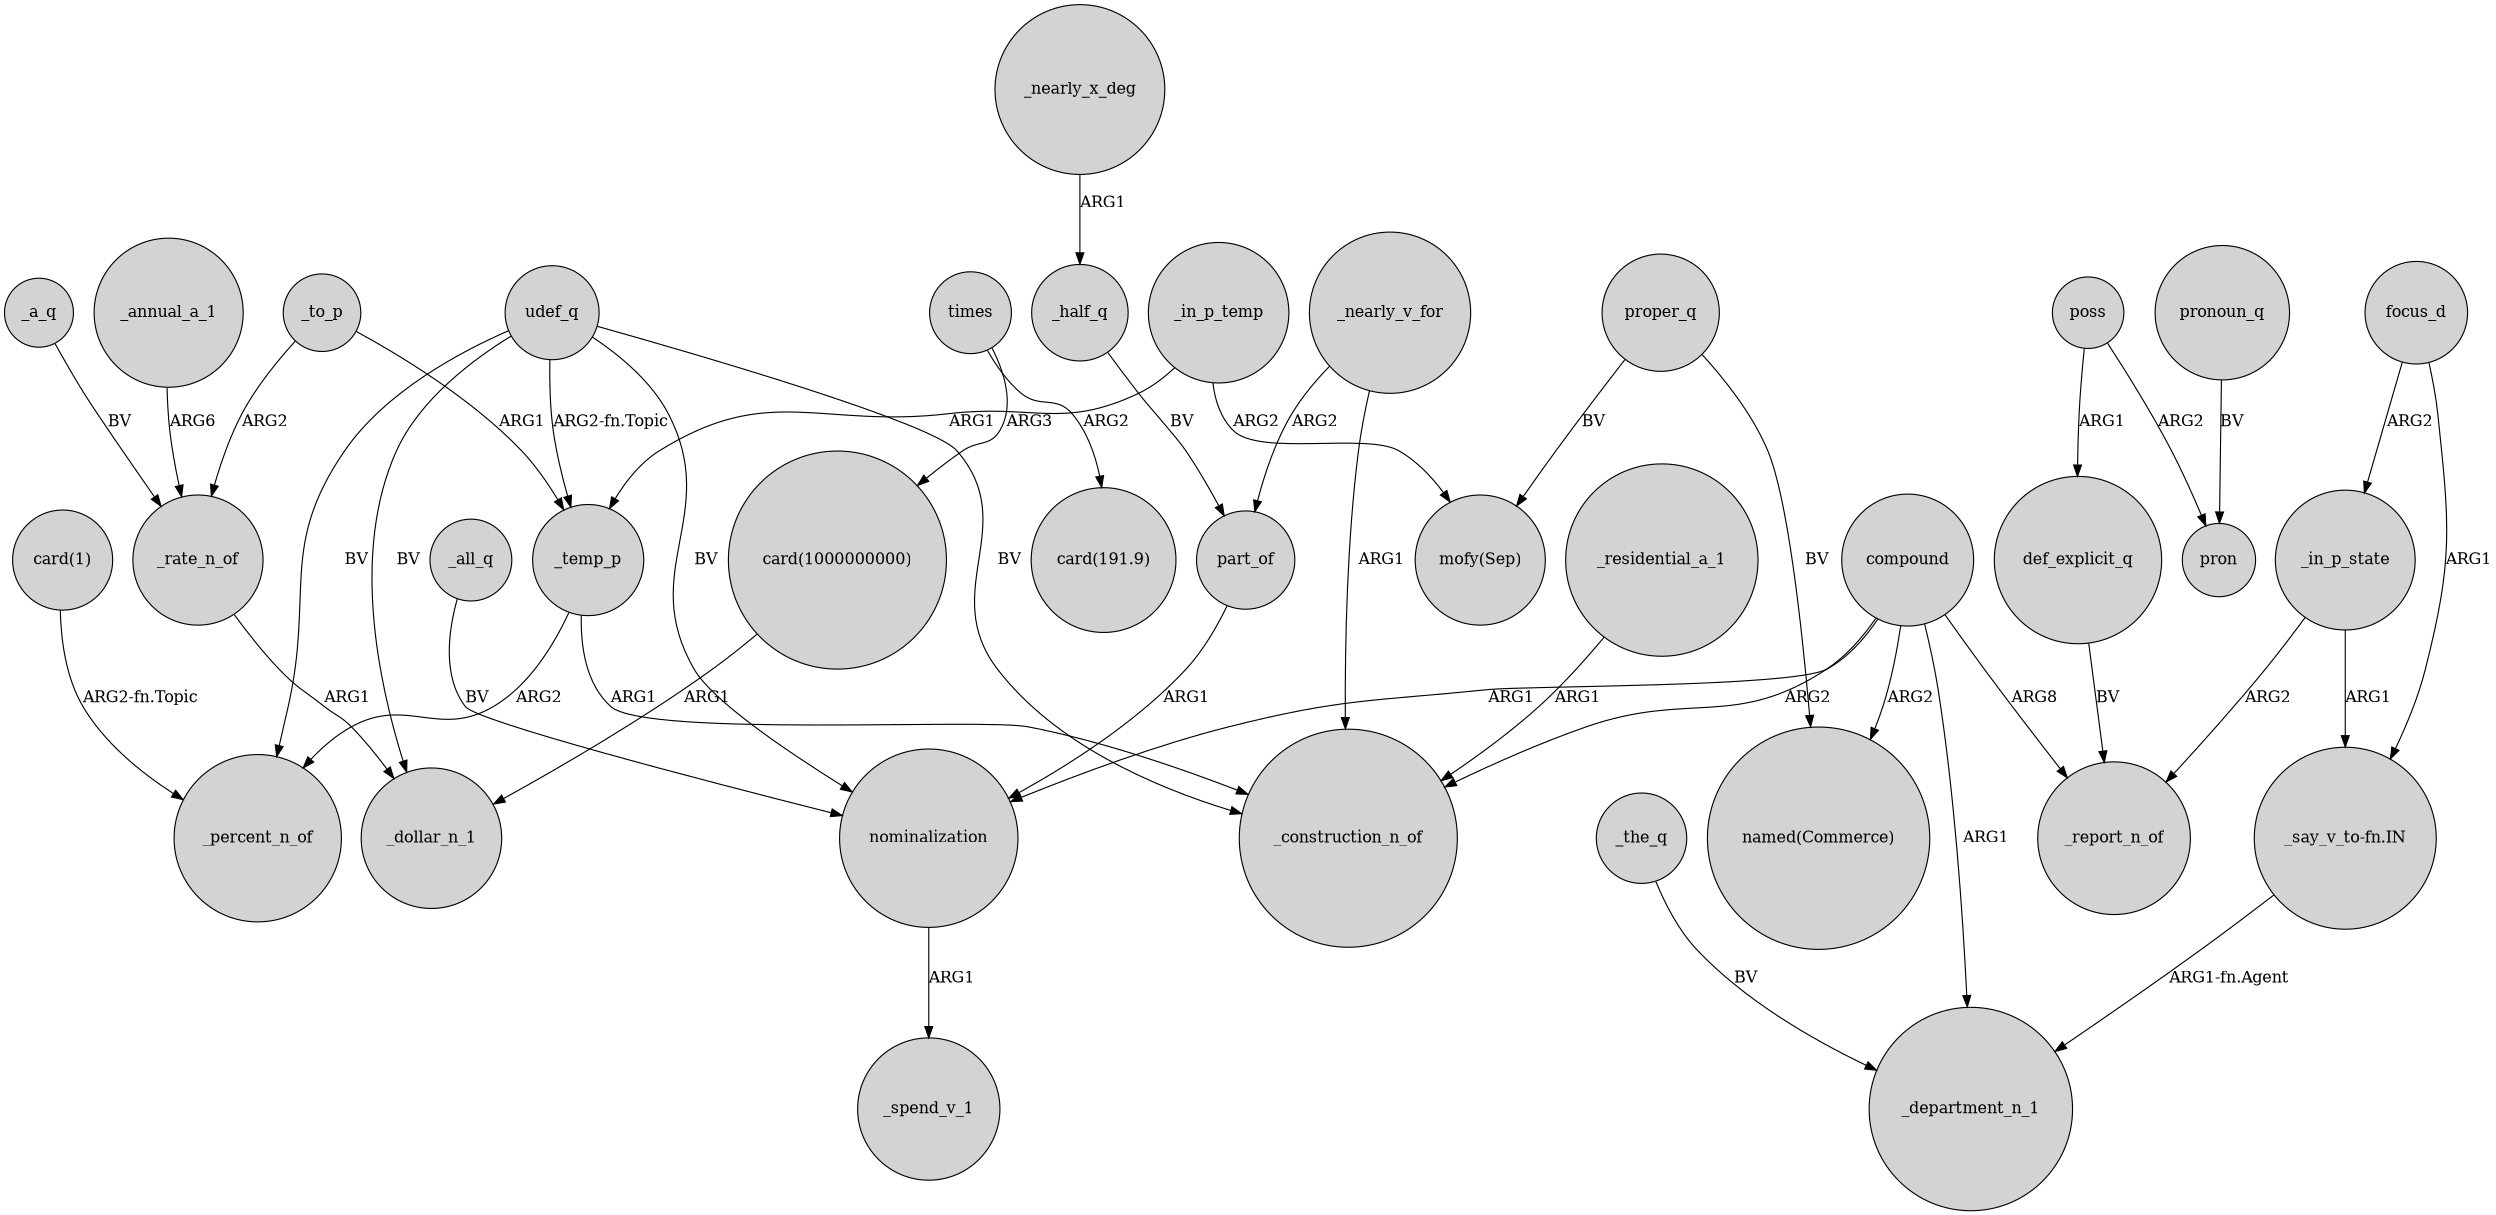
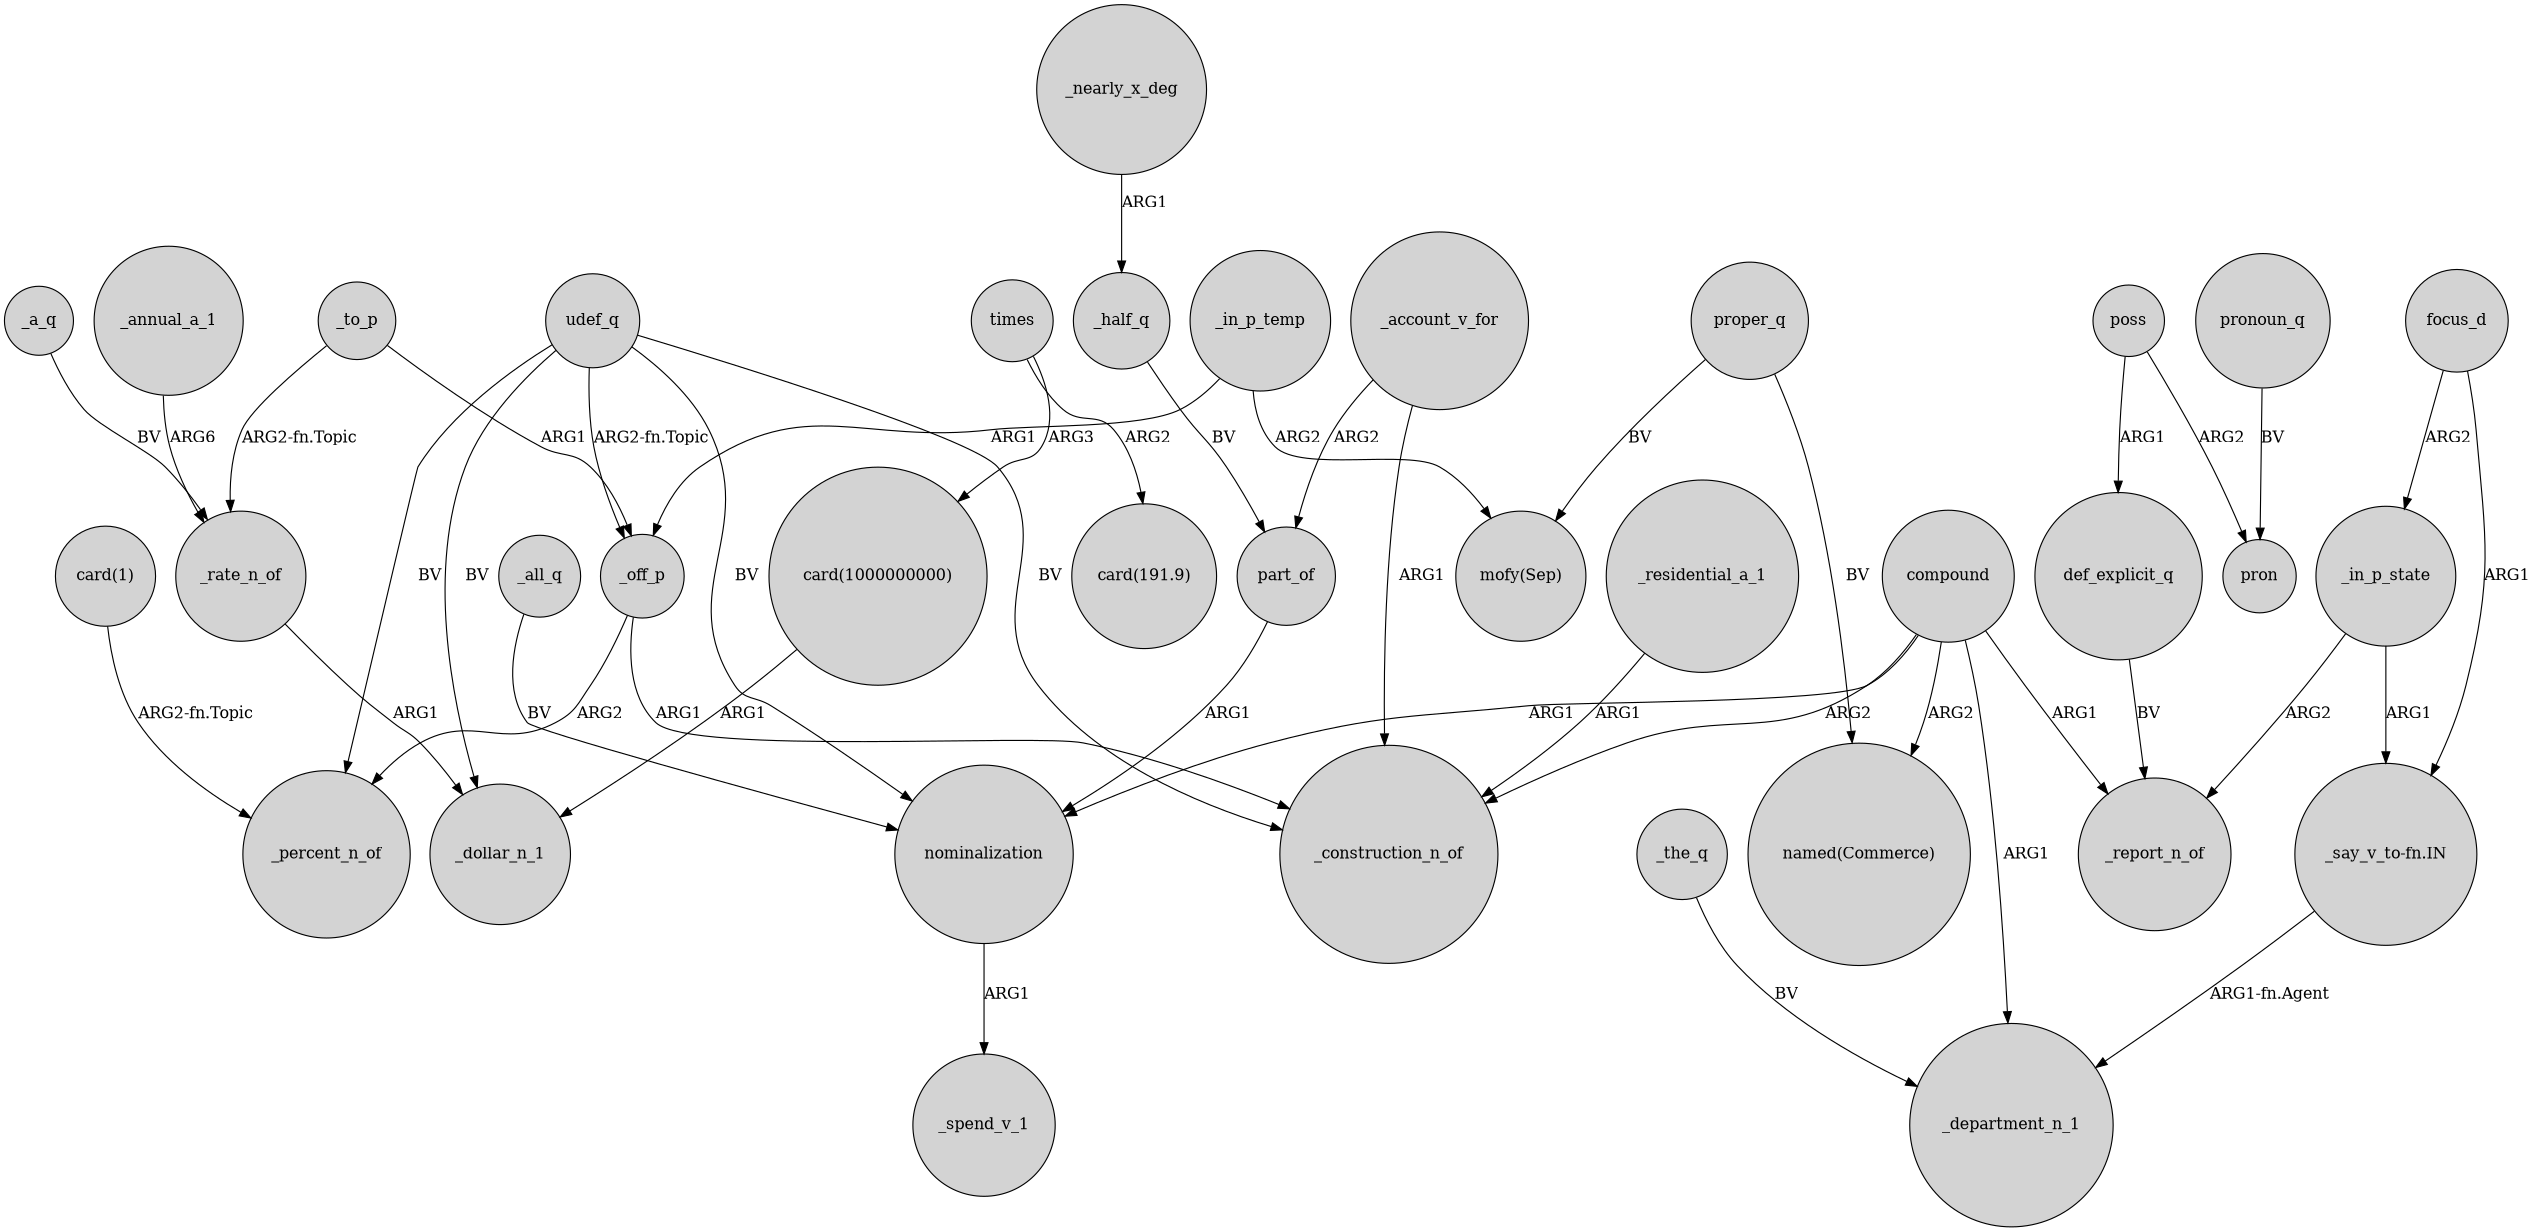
(1390, 313) -> (1440, 321)
(265, 422) -> (299, 438)
(588, 560) -> (642, 576)
(2035, 698) -> (2075, 714)
